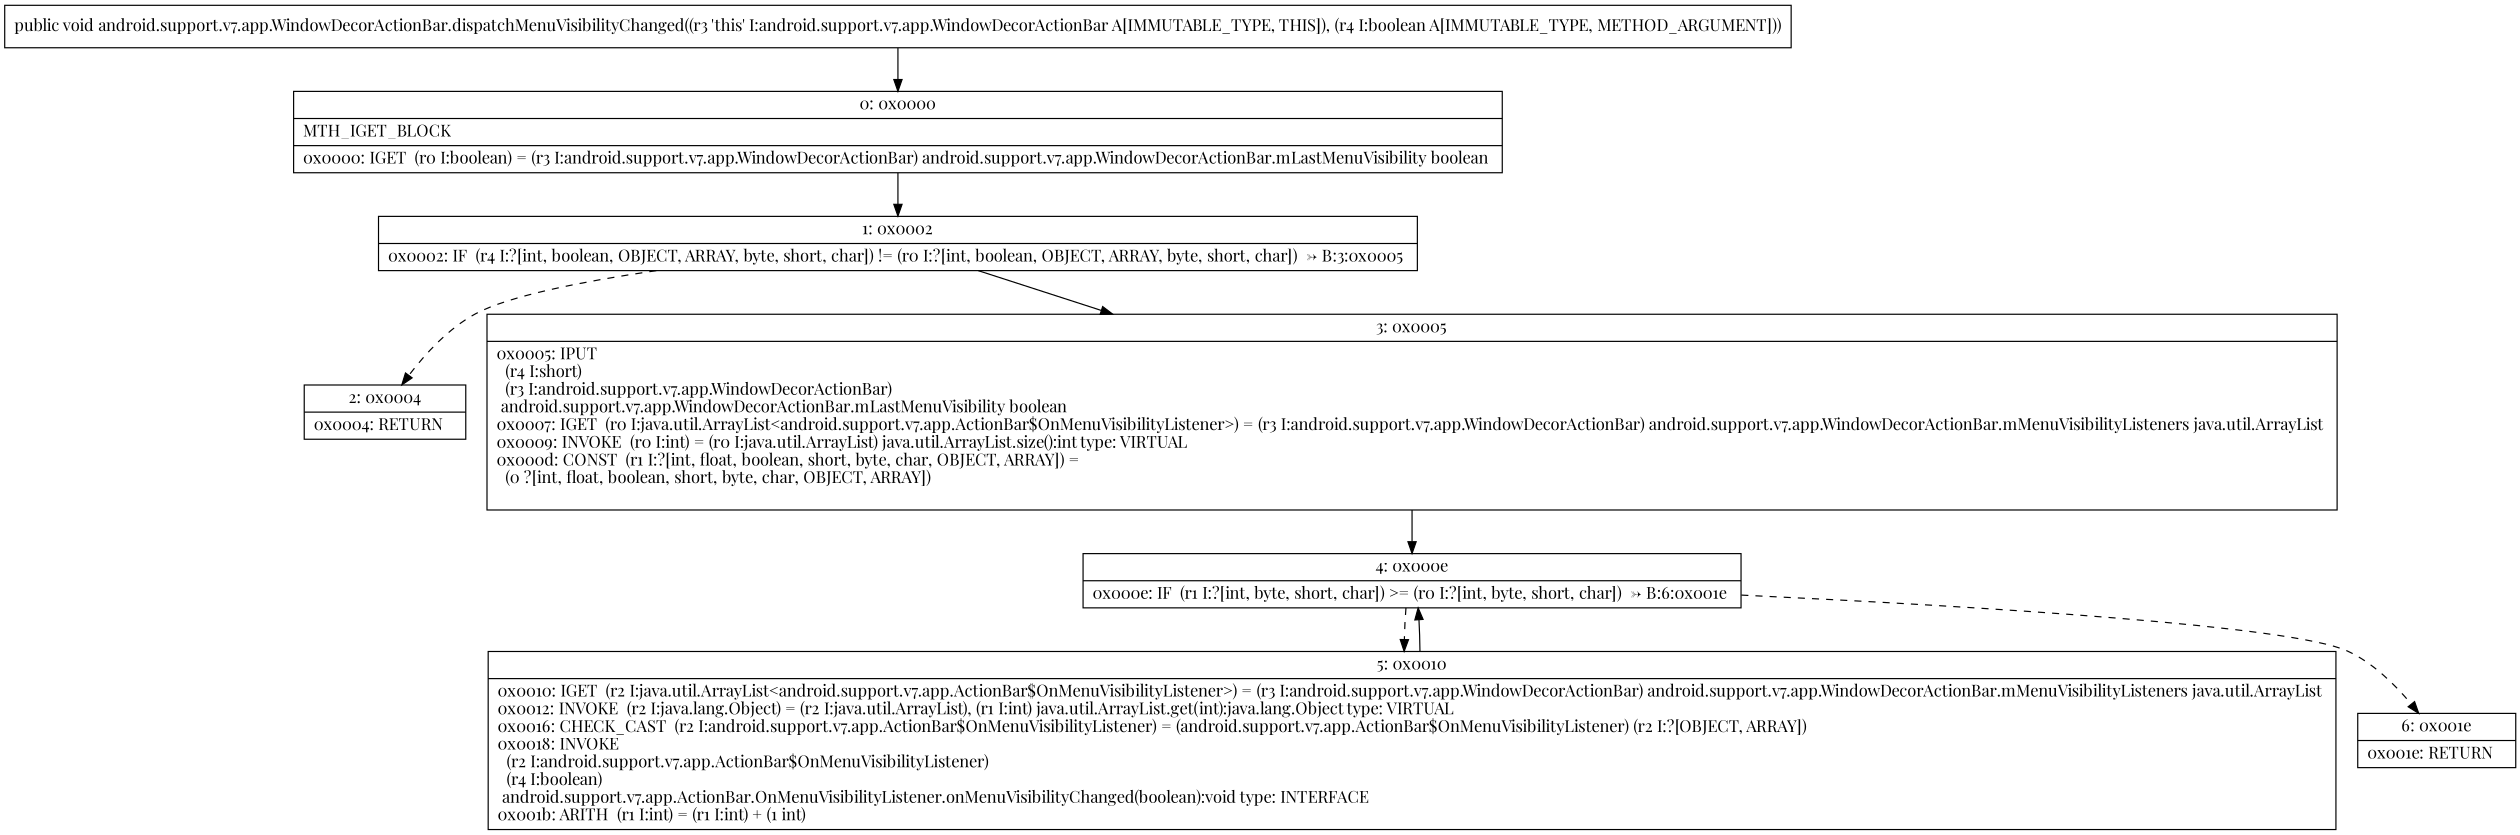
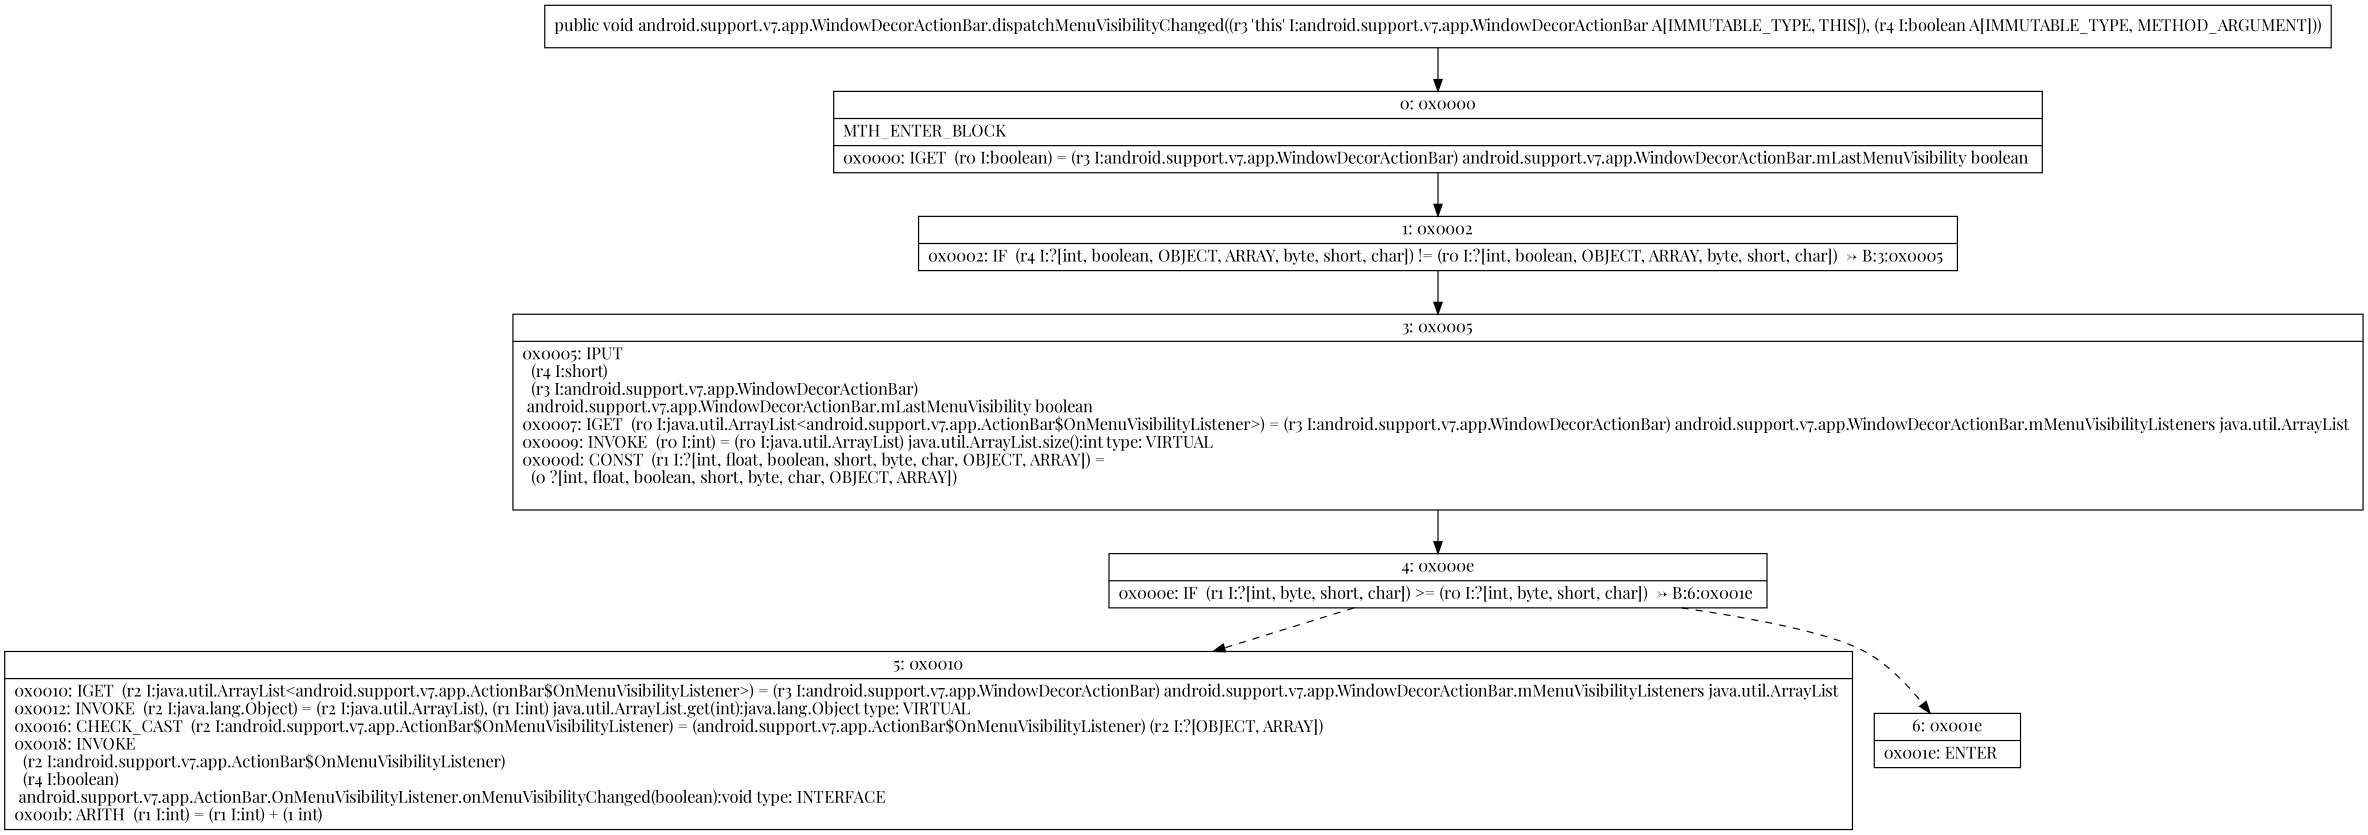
(377, 131) -> (925, 131)
(385, 412) -> none
(1420, 636) -> none
(2437, 753) -> (1947, 753)
